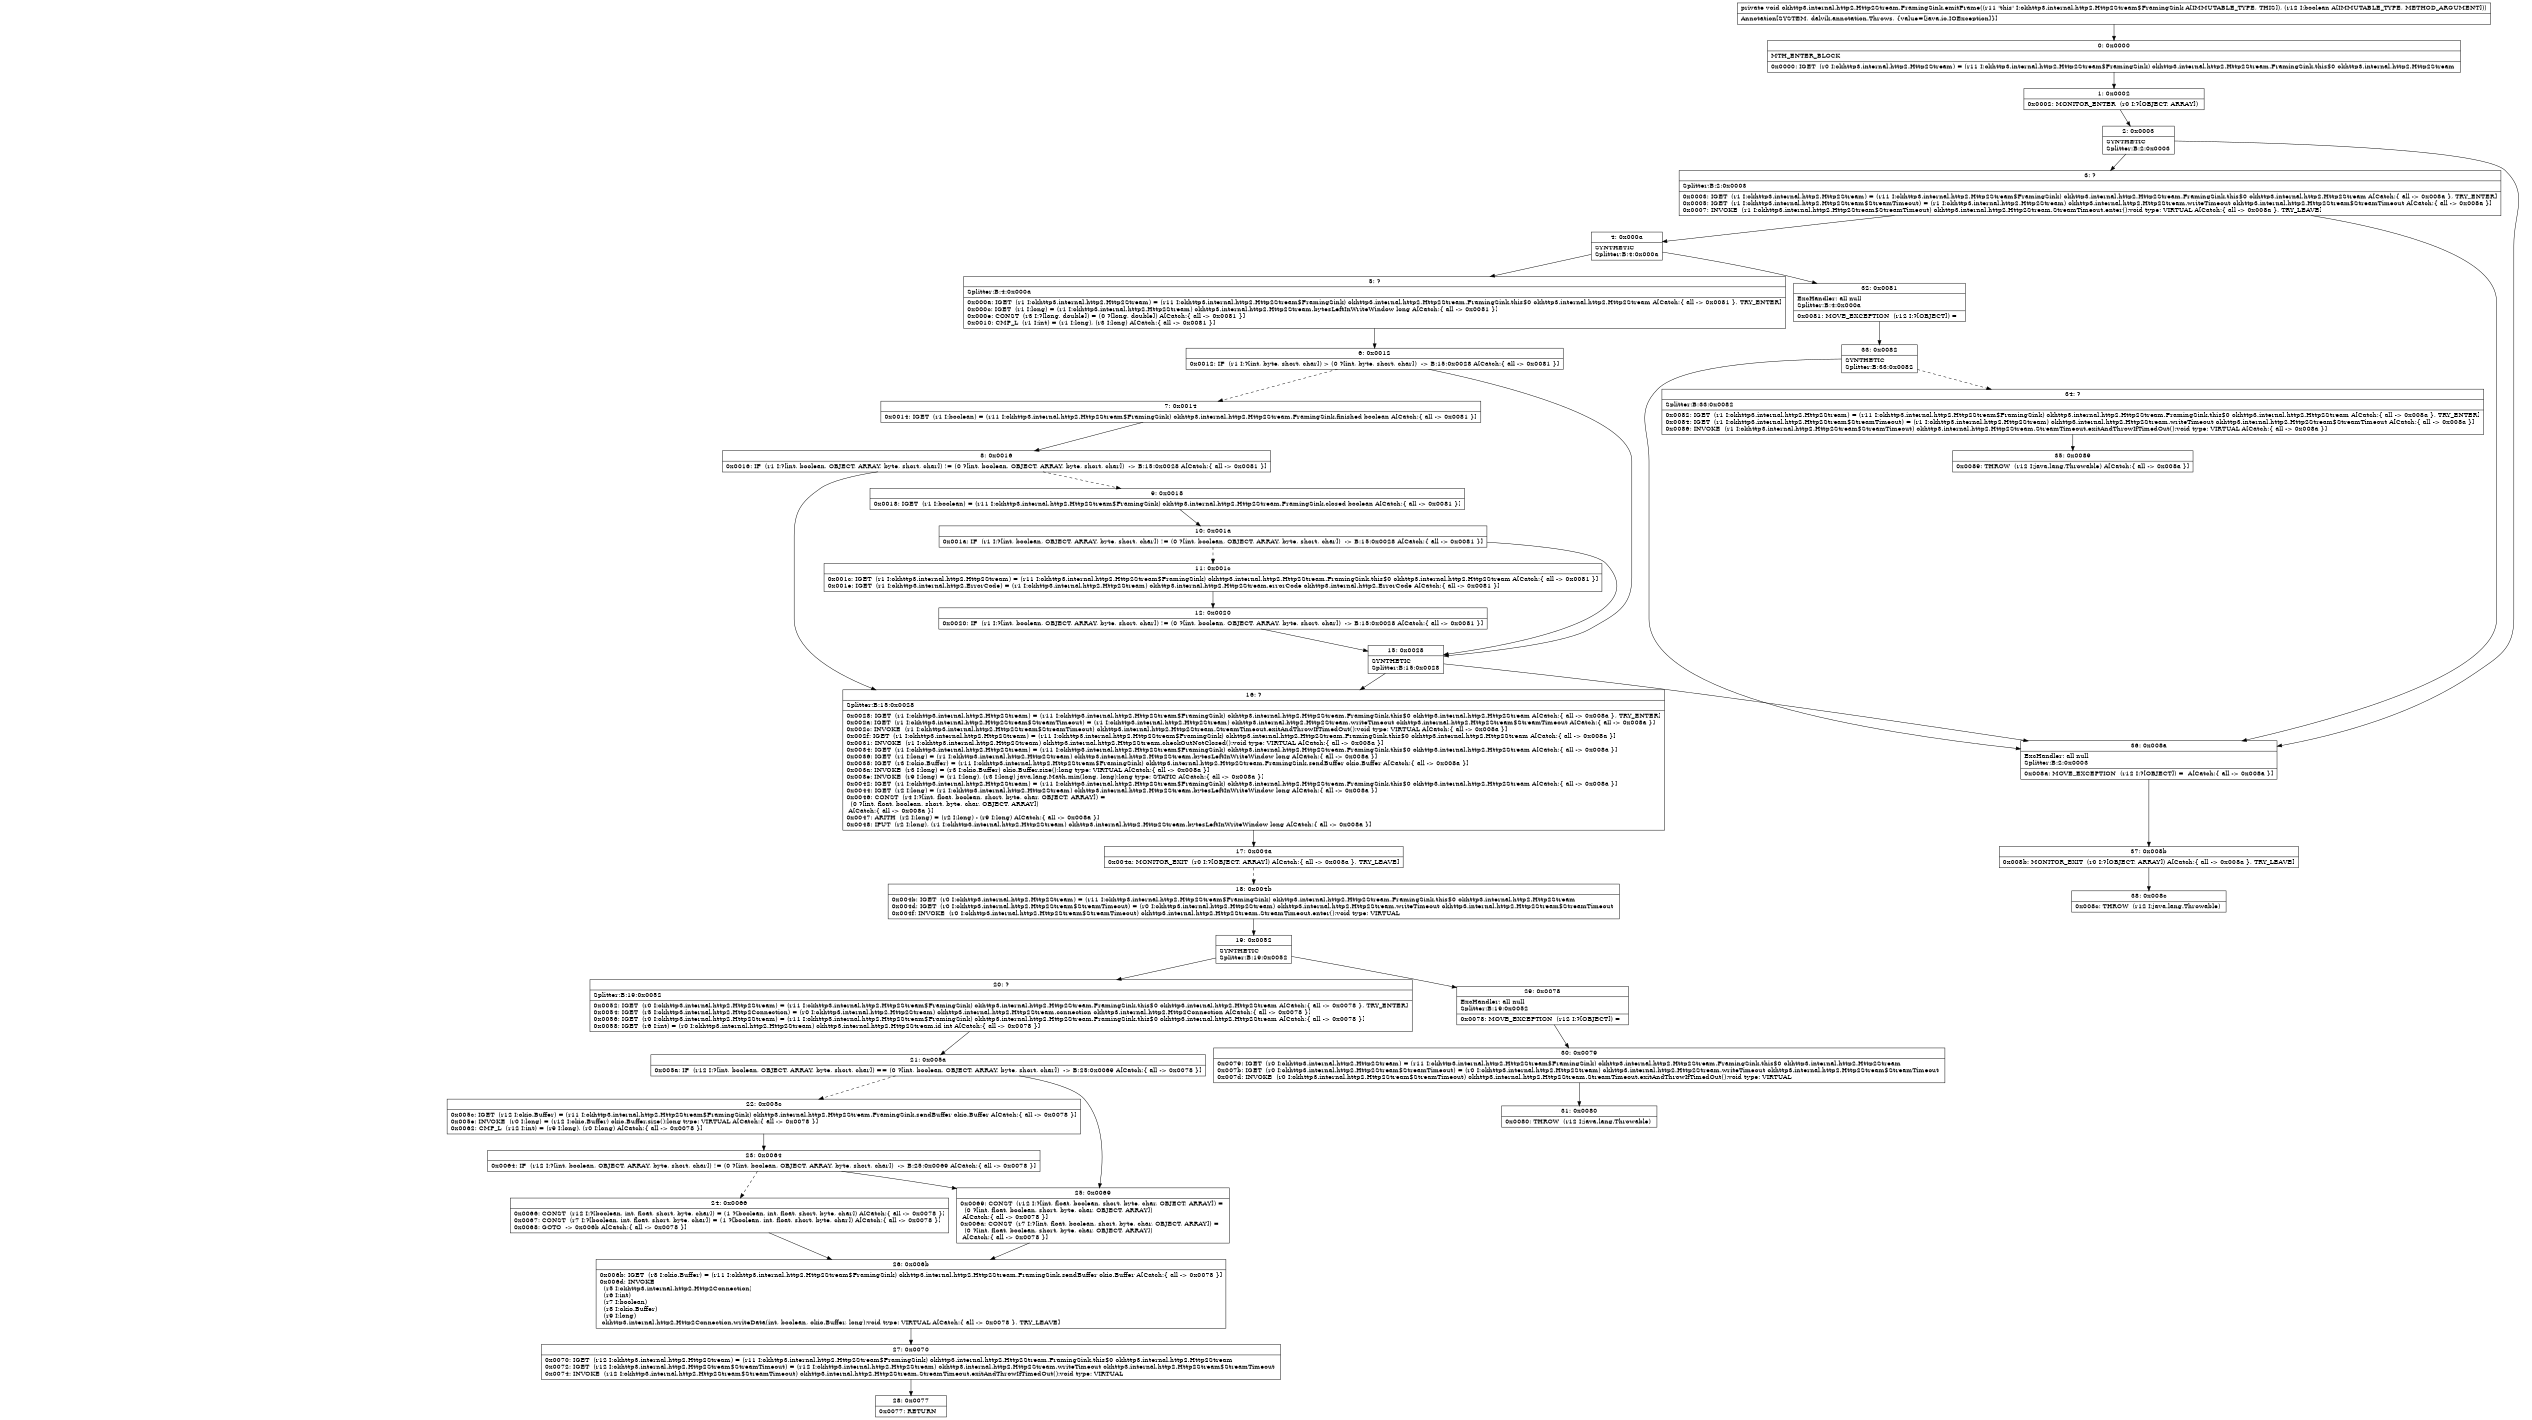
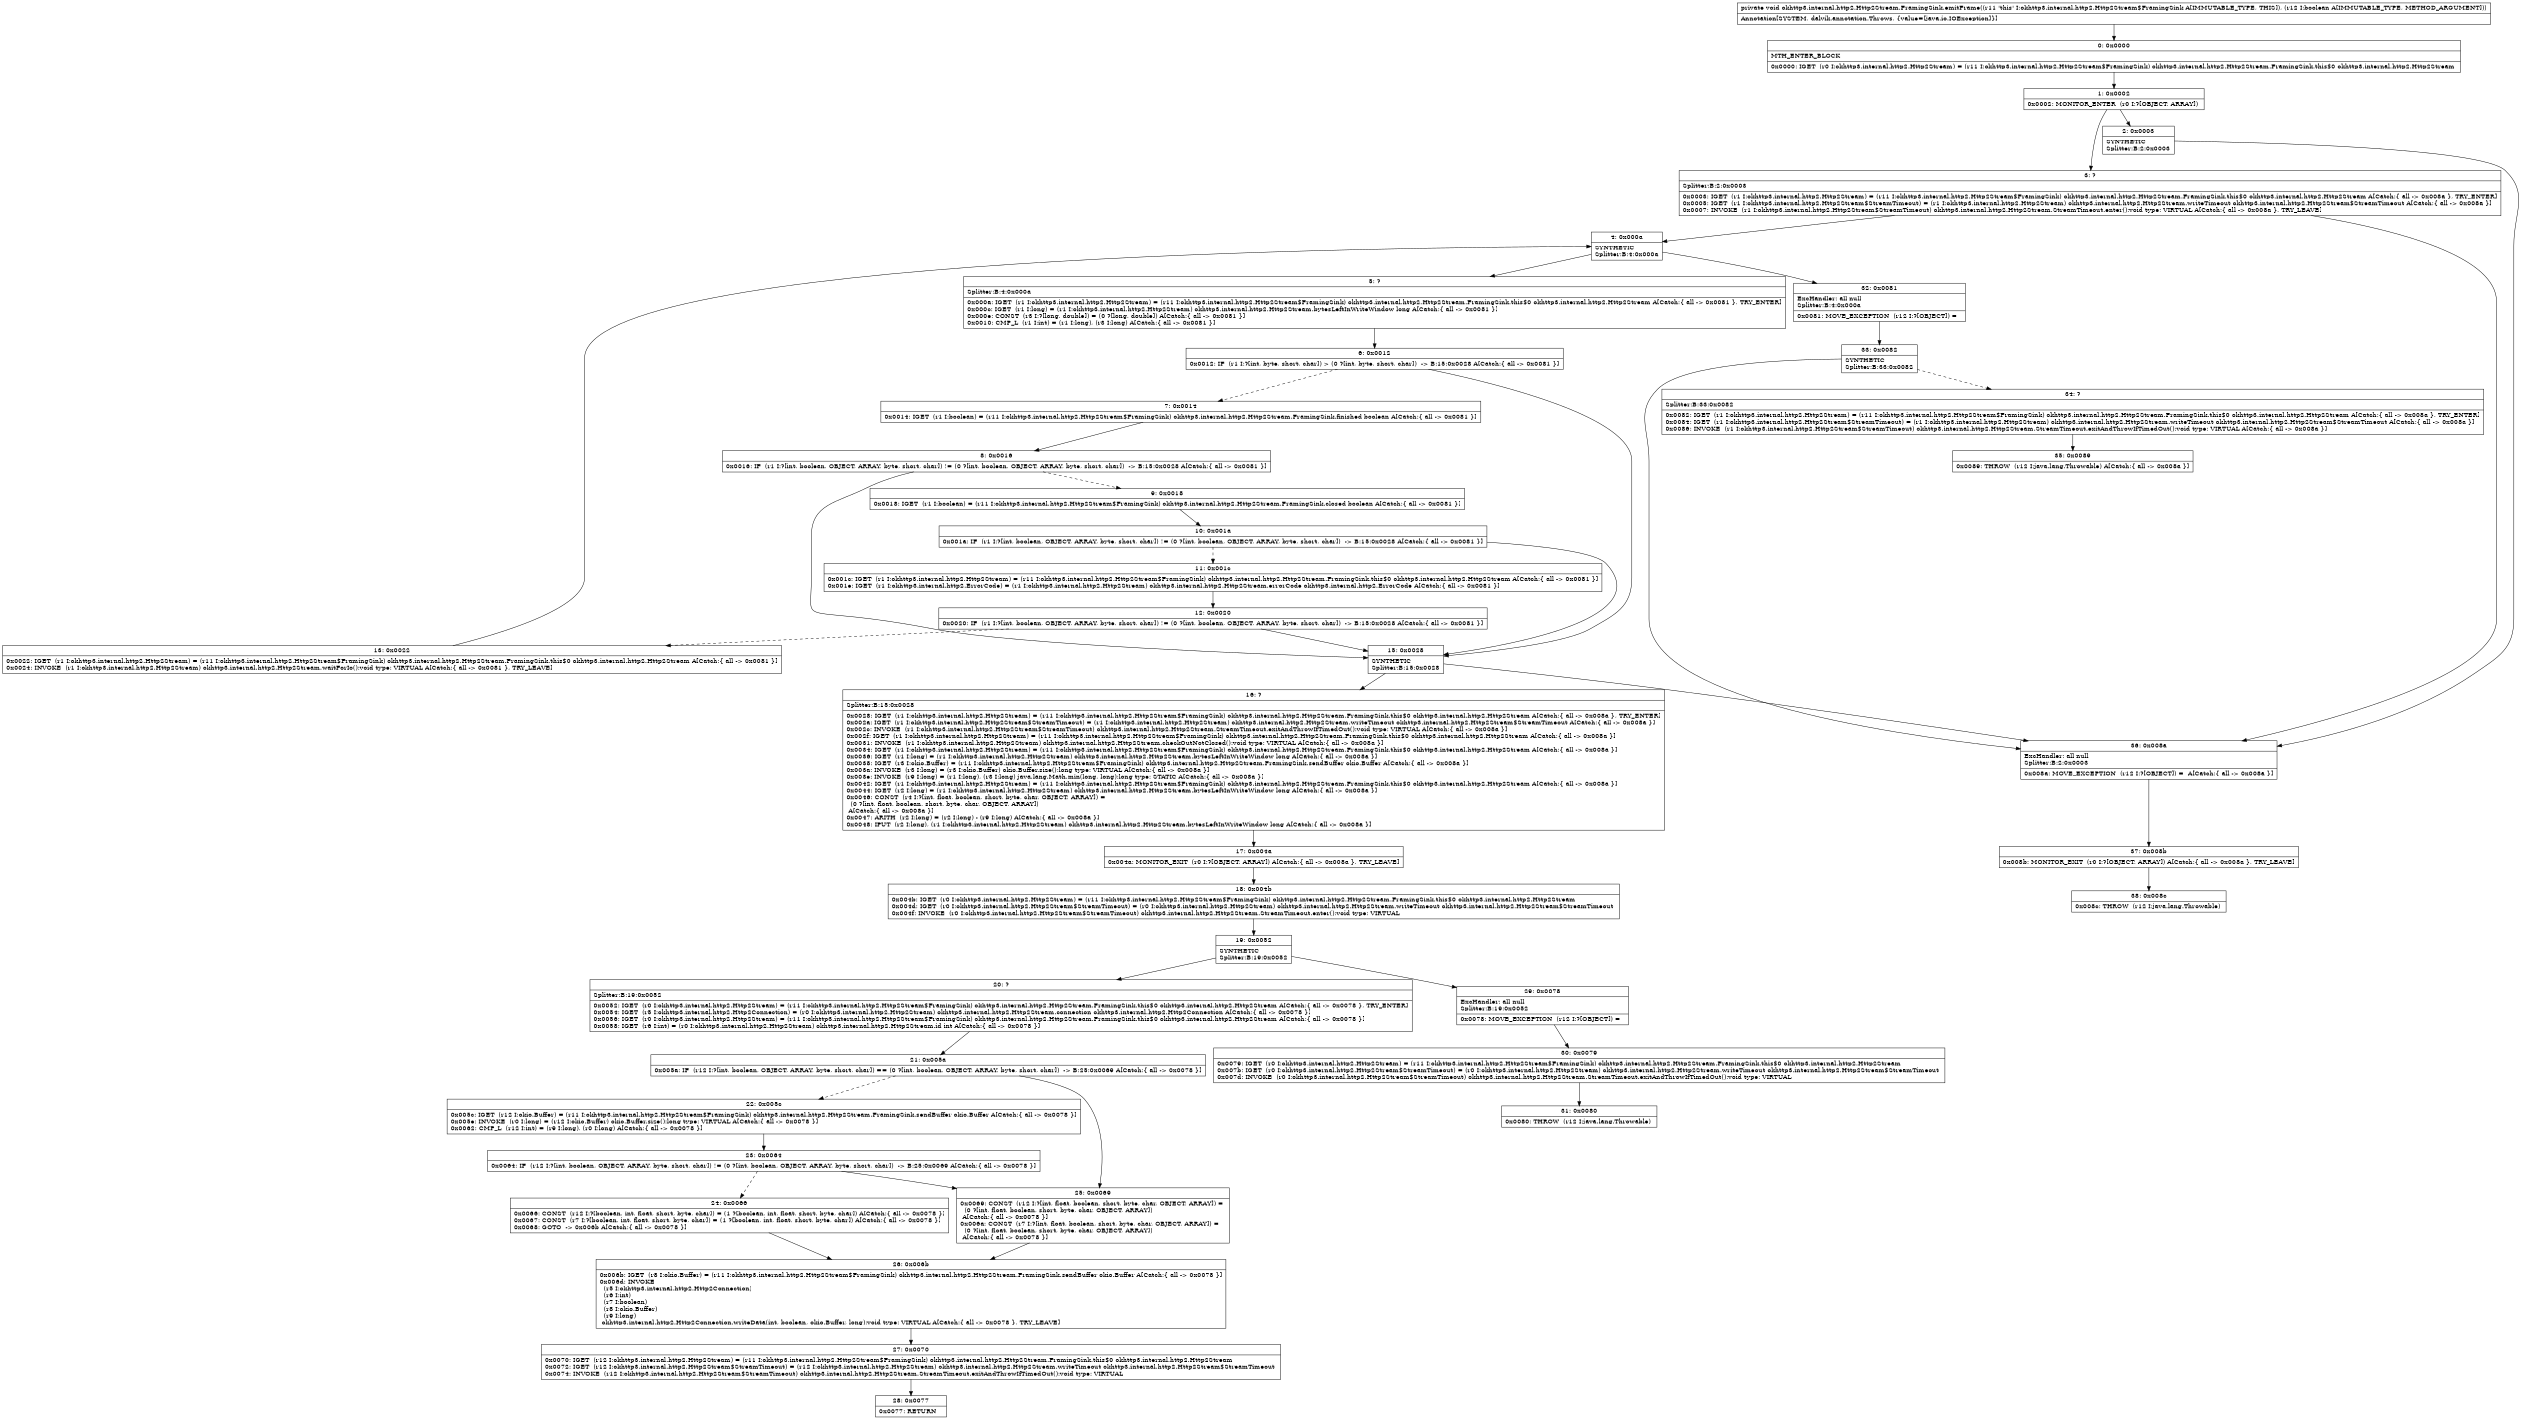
(2120, 161) -> (2096, 137)
(794, 573) -> (986, 636)
none -> (392, 659)
(1254, 874) -> (1254, 874)
